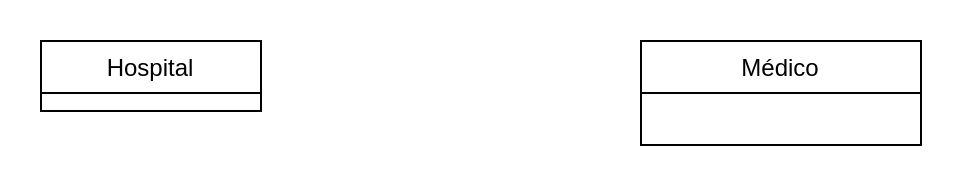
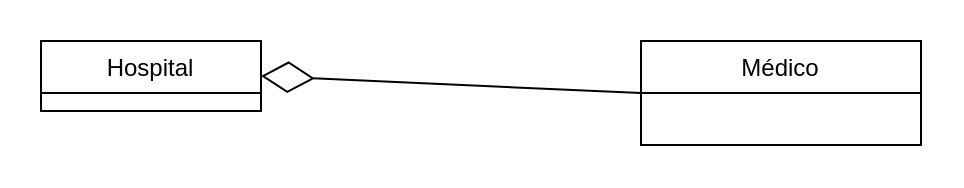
none -> (475, 86)
